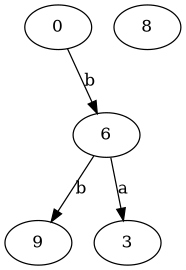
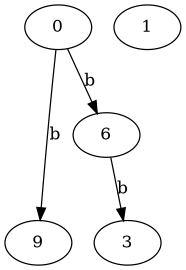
(147, 27) -> (147, 27)
(76, 184) -> (48, 129)
(123, 189) -> (123, 189)
